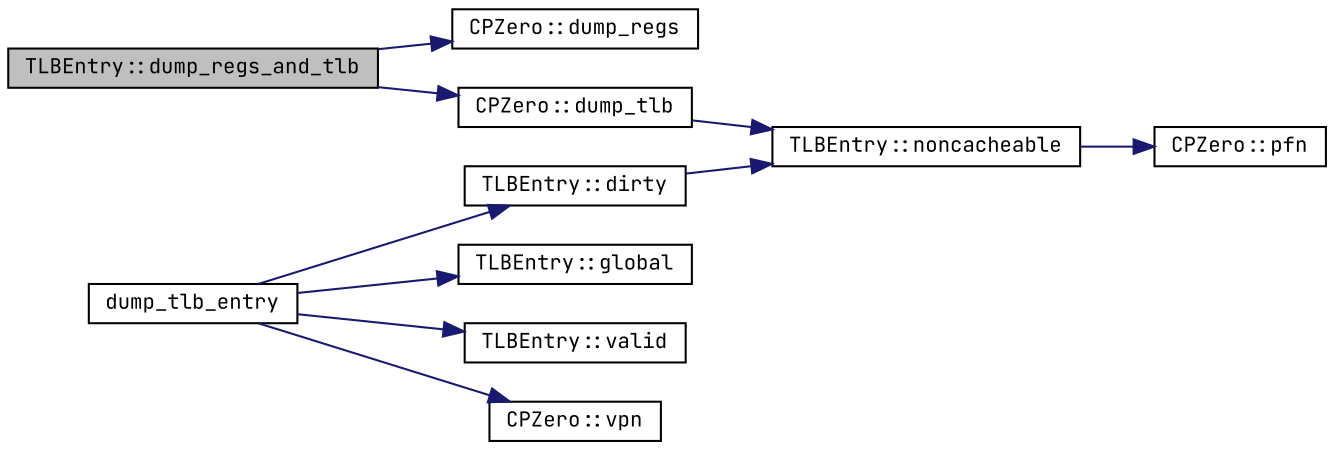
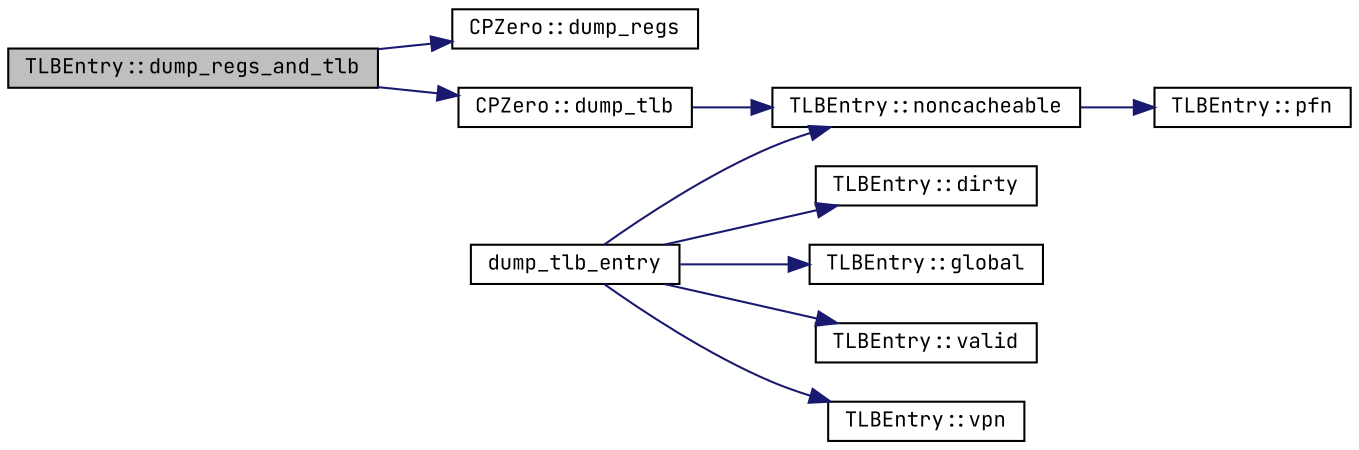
(1240, 147) -> (1253, 107)
(718, 170) -> (703, 181)
(575, 421) -> (926, 421)
